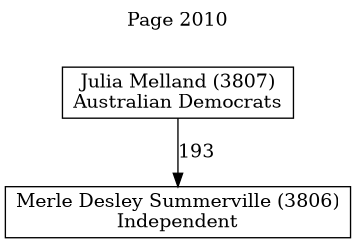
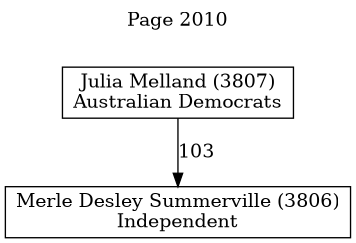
(197, 152) -> (197, 152)
